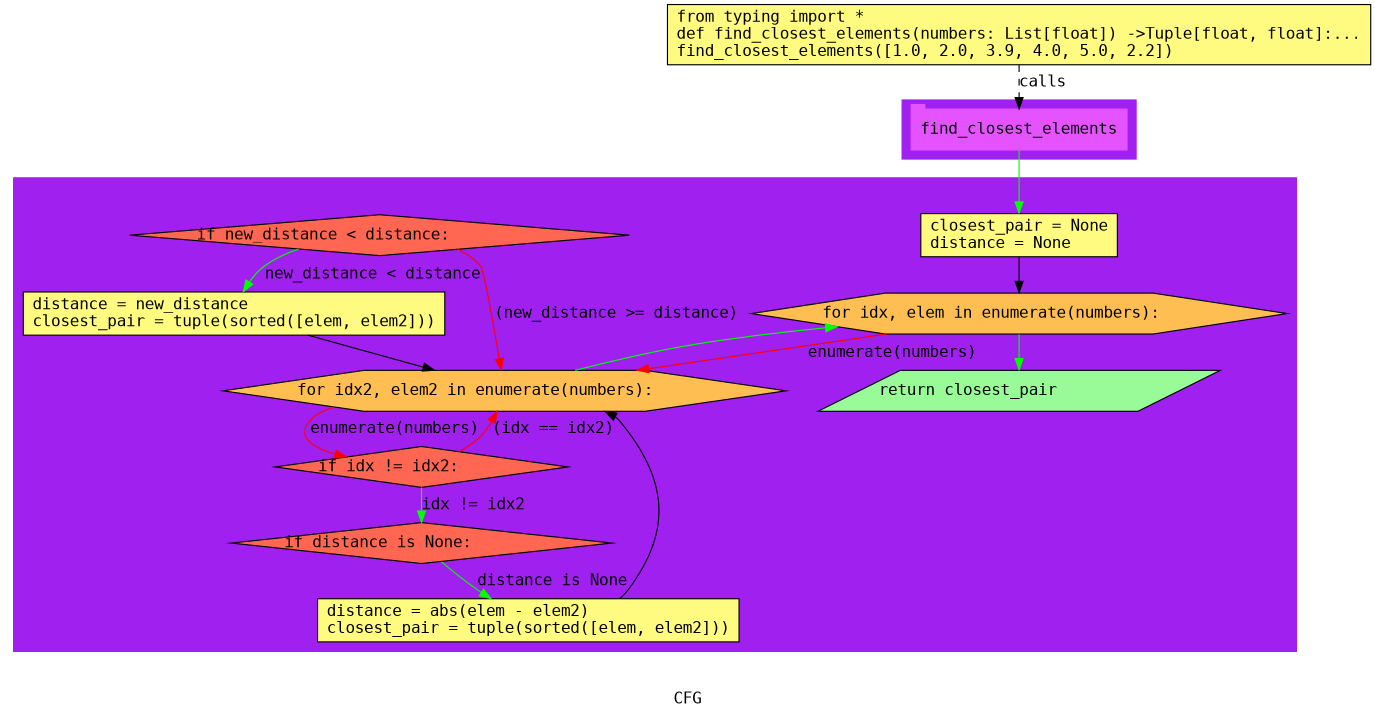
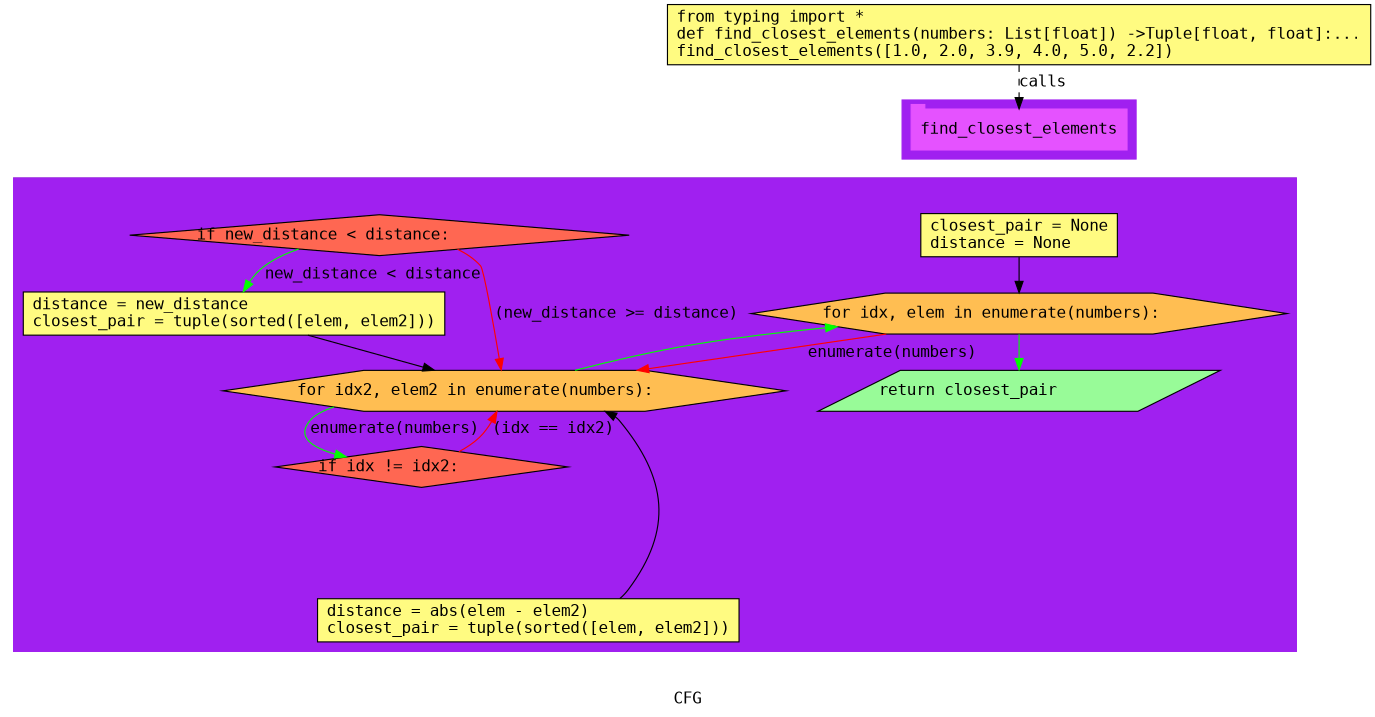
(1019, 171) -> none
(305, 432) -> (305, 432)
(421, 543) -> none
